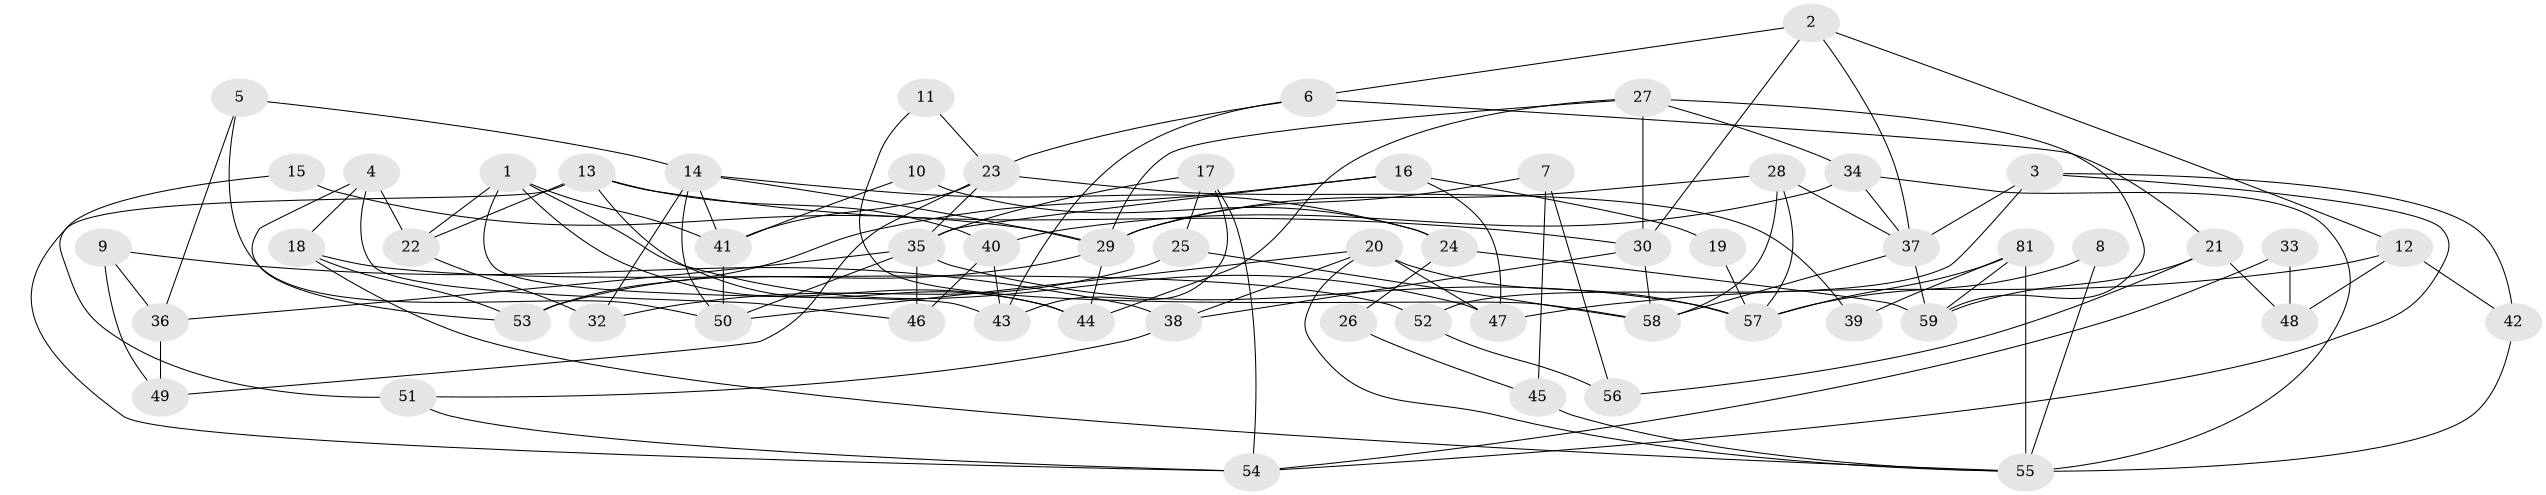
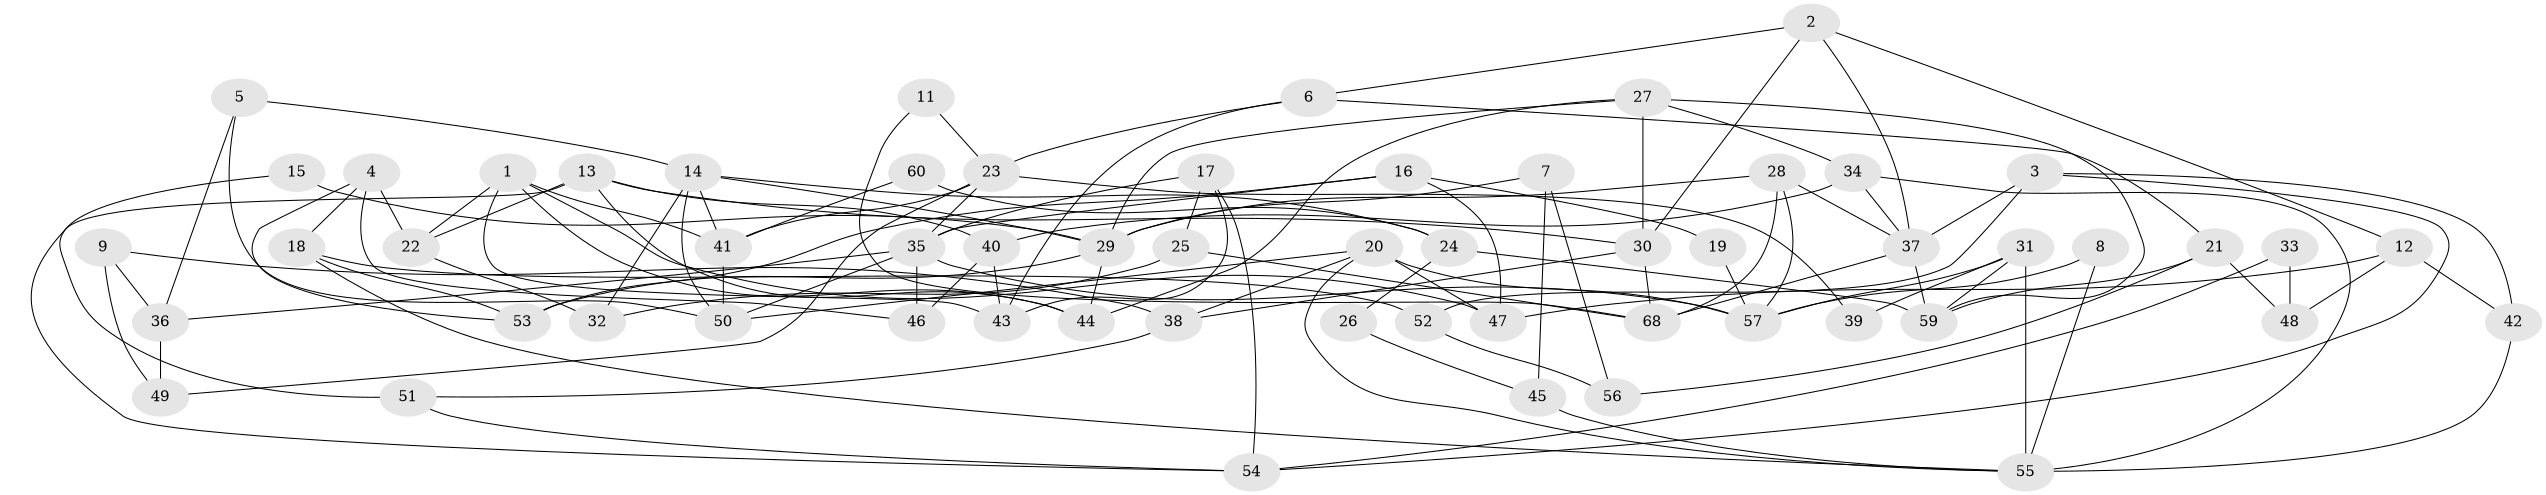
(917, 173) -> (917, 173)
(2026, 248) -> (2026, 248)
(1652, 322) -> (1652, 322)
